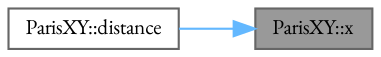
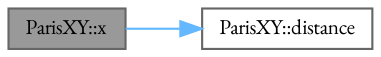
(206, 29) -> (153, 29)
